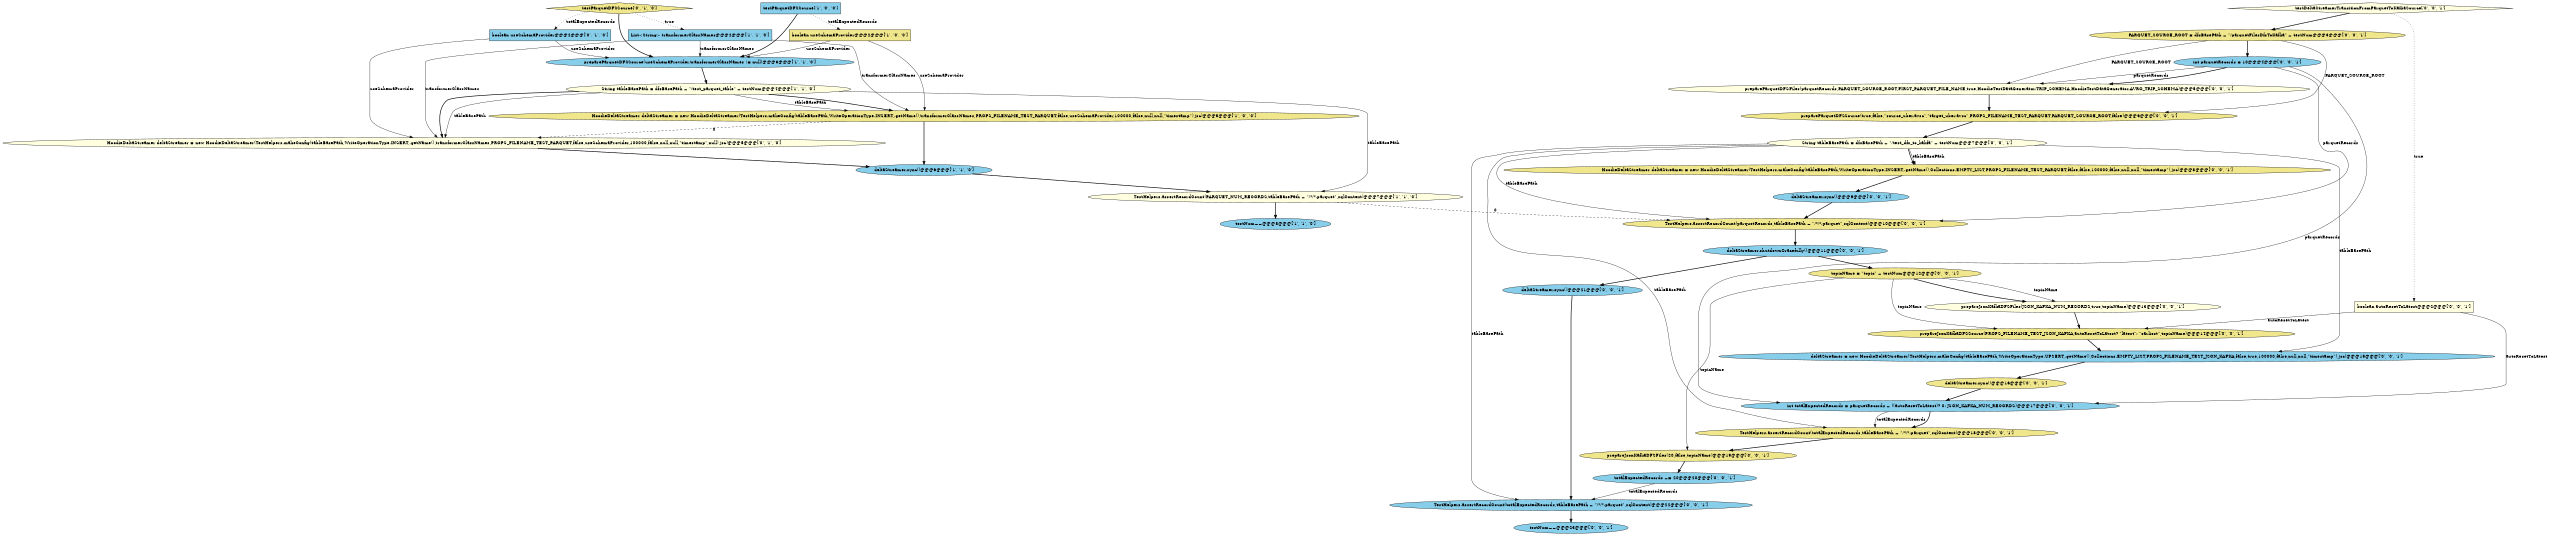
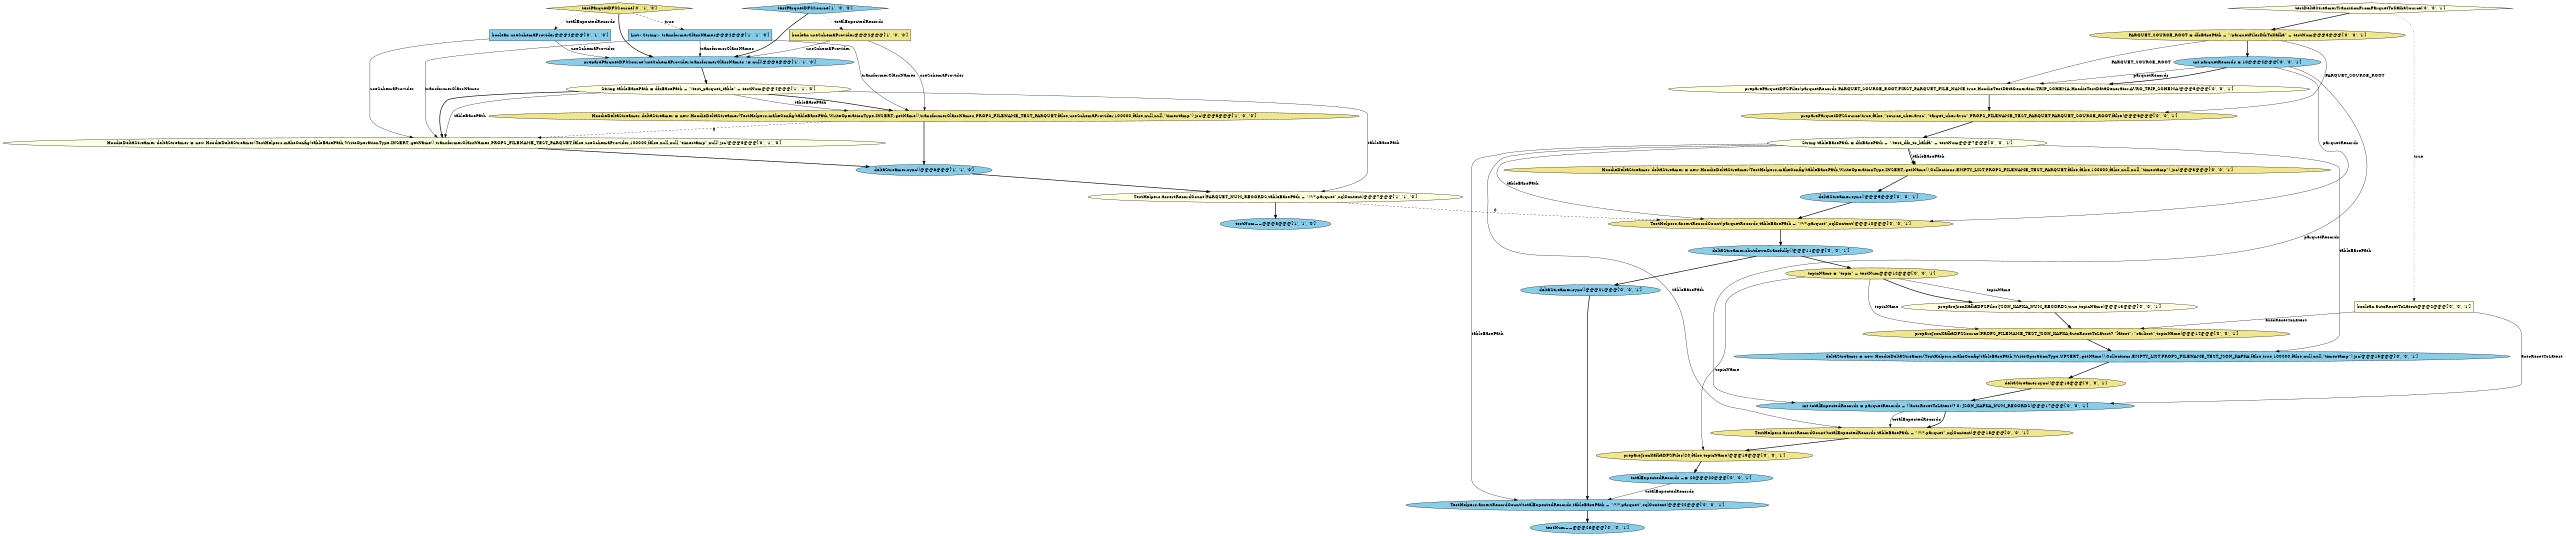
(801, 8) -> (815, 8)
(657, 21) -> (657, 21)
